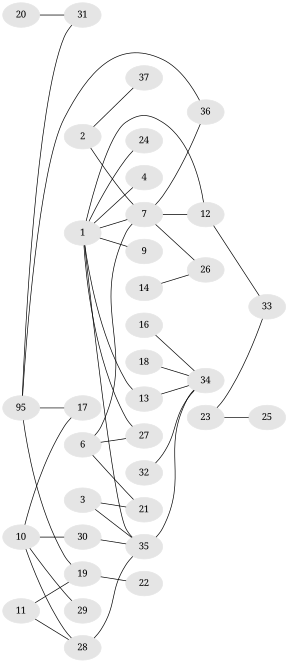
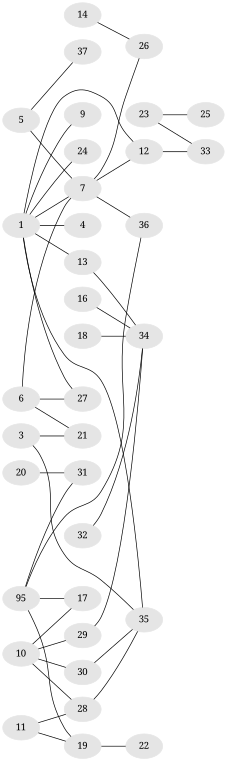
(83, 137) -> (21, 120)
(175, 464) -> (127, 504)
